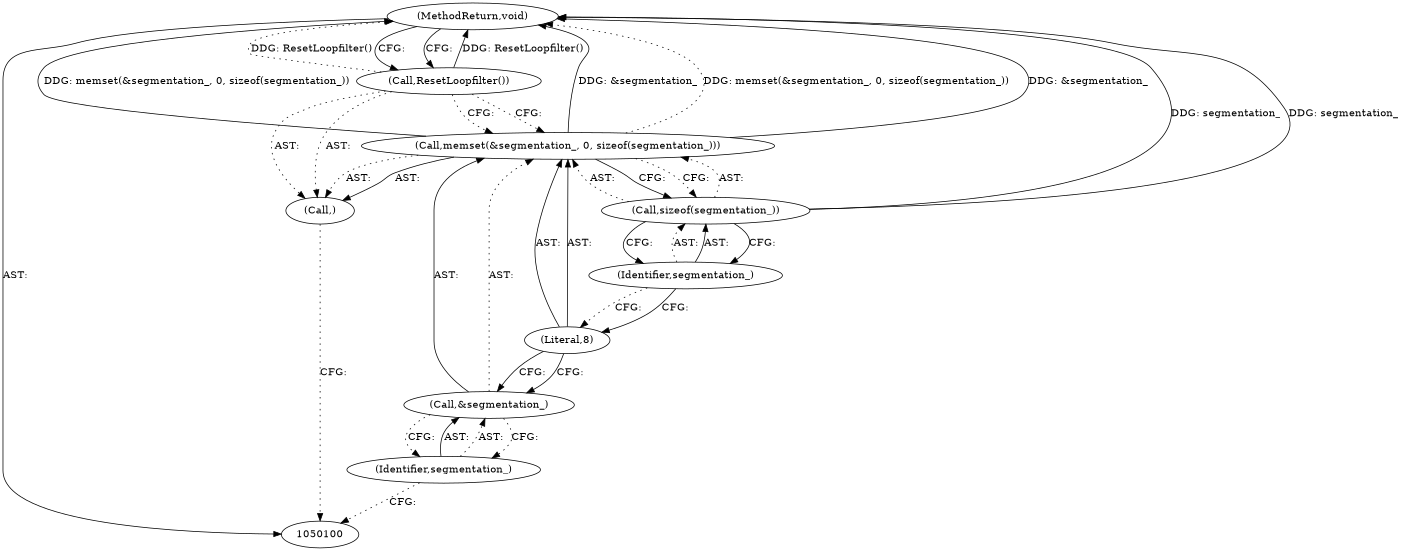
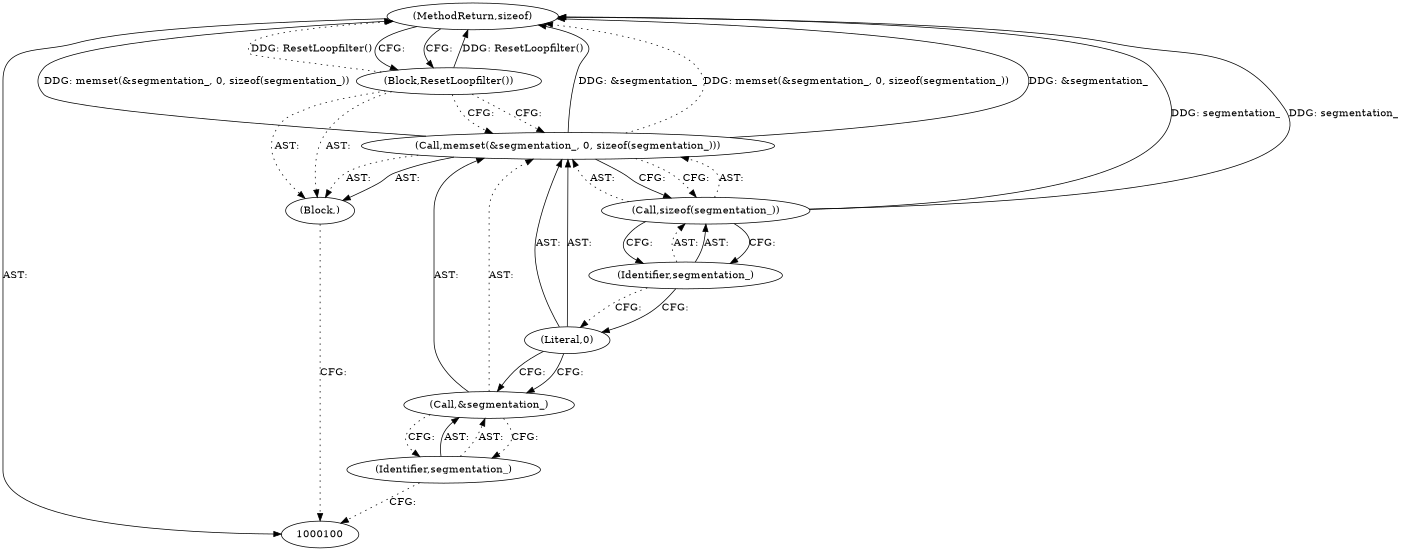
(473, 16) -> (473, 16)
(449, 81) -> (449, 81)
(320, 211) -> (320, 211)
(567, 340) -> (567, 340)
(320, 535) -> (320, 535)
